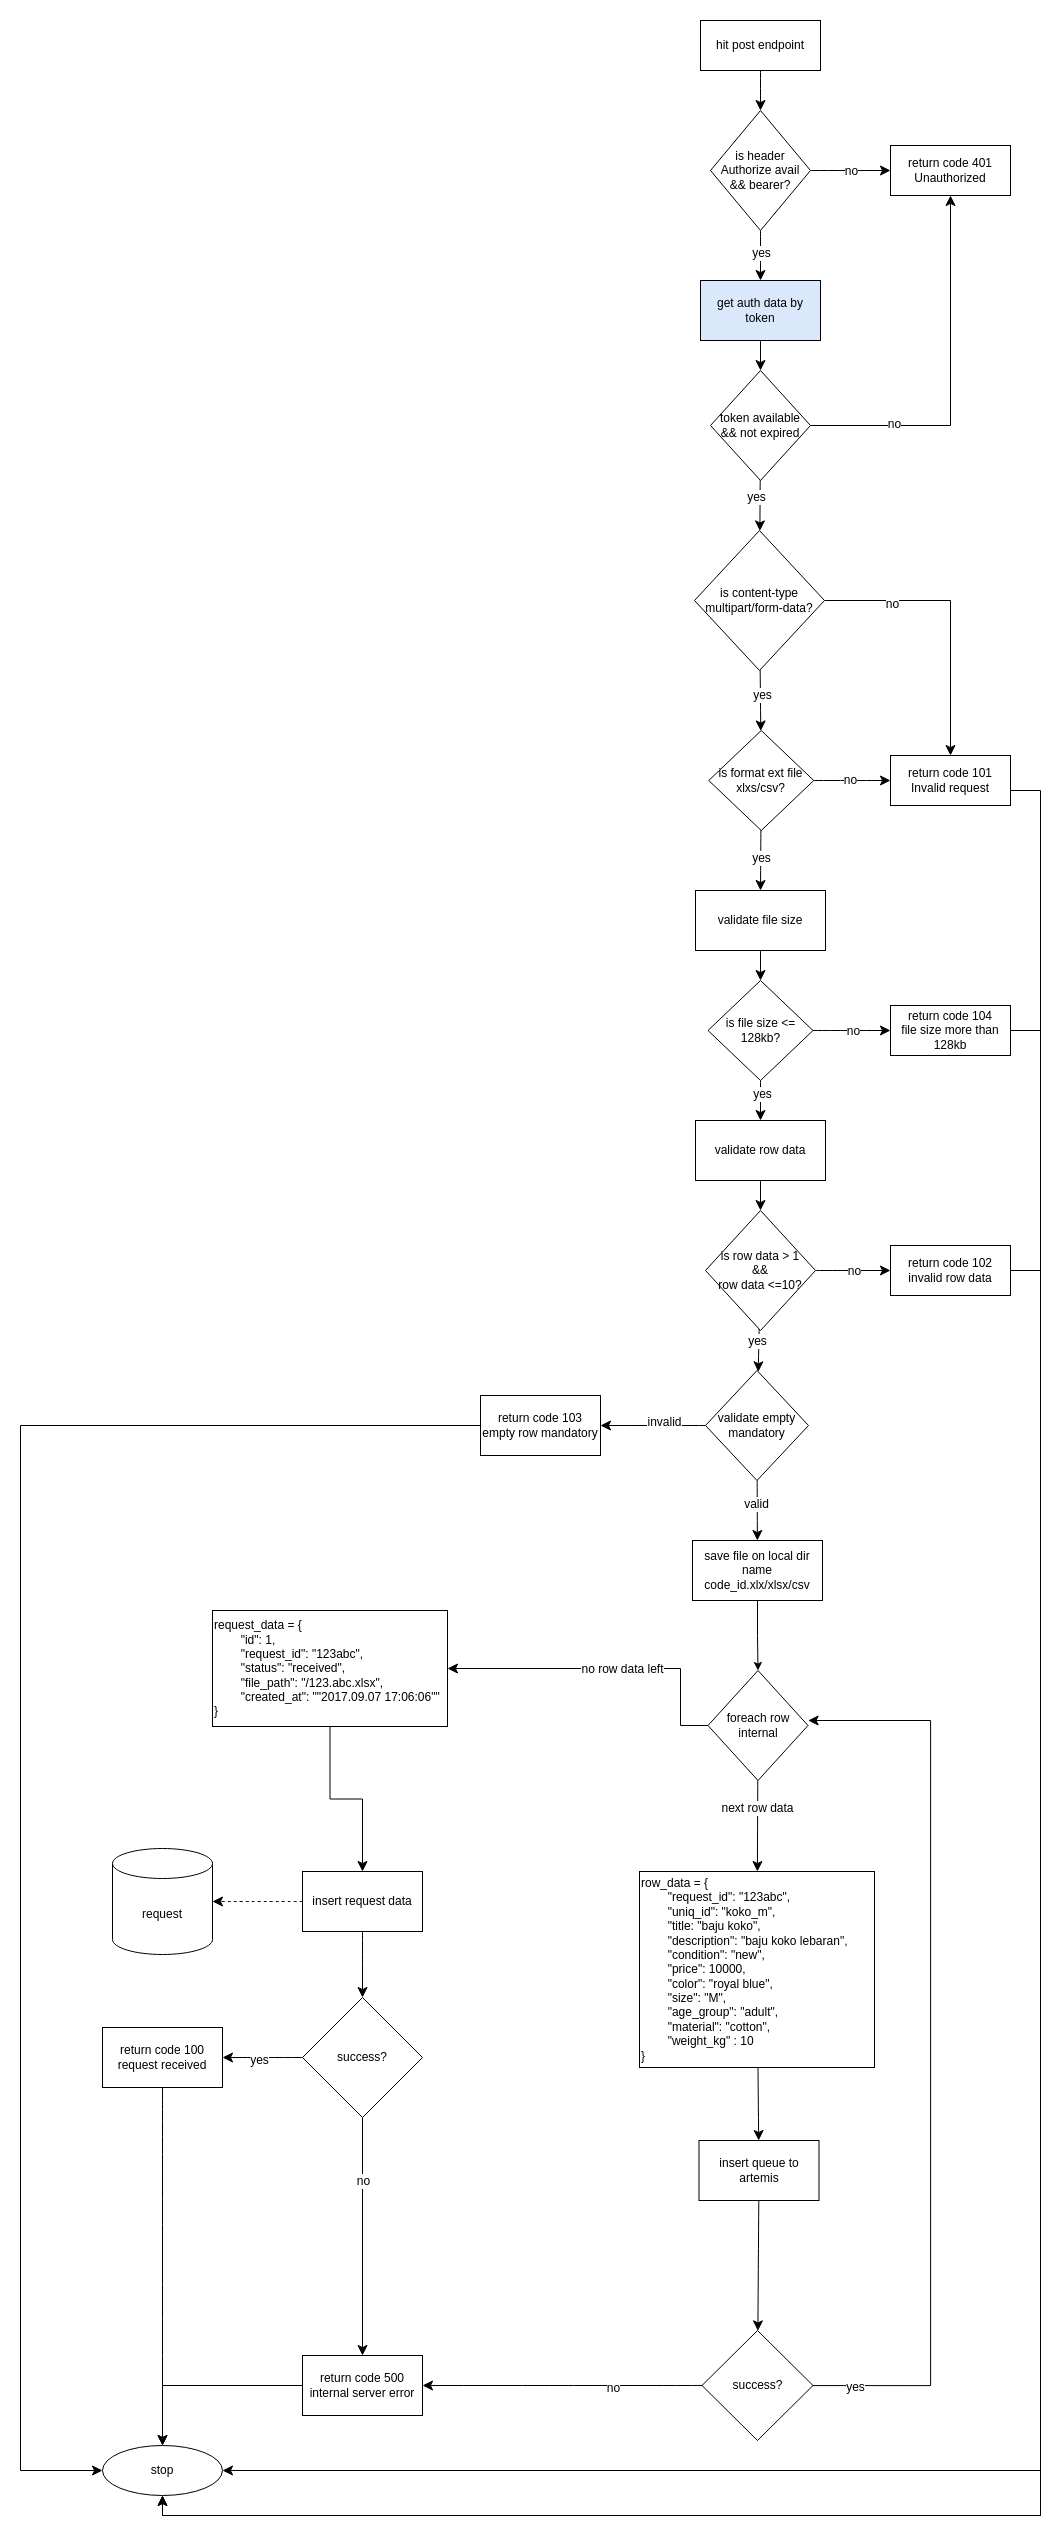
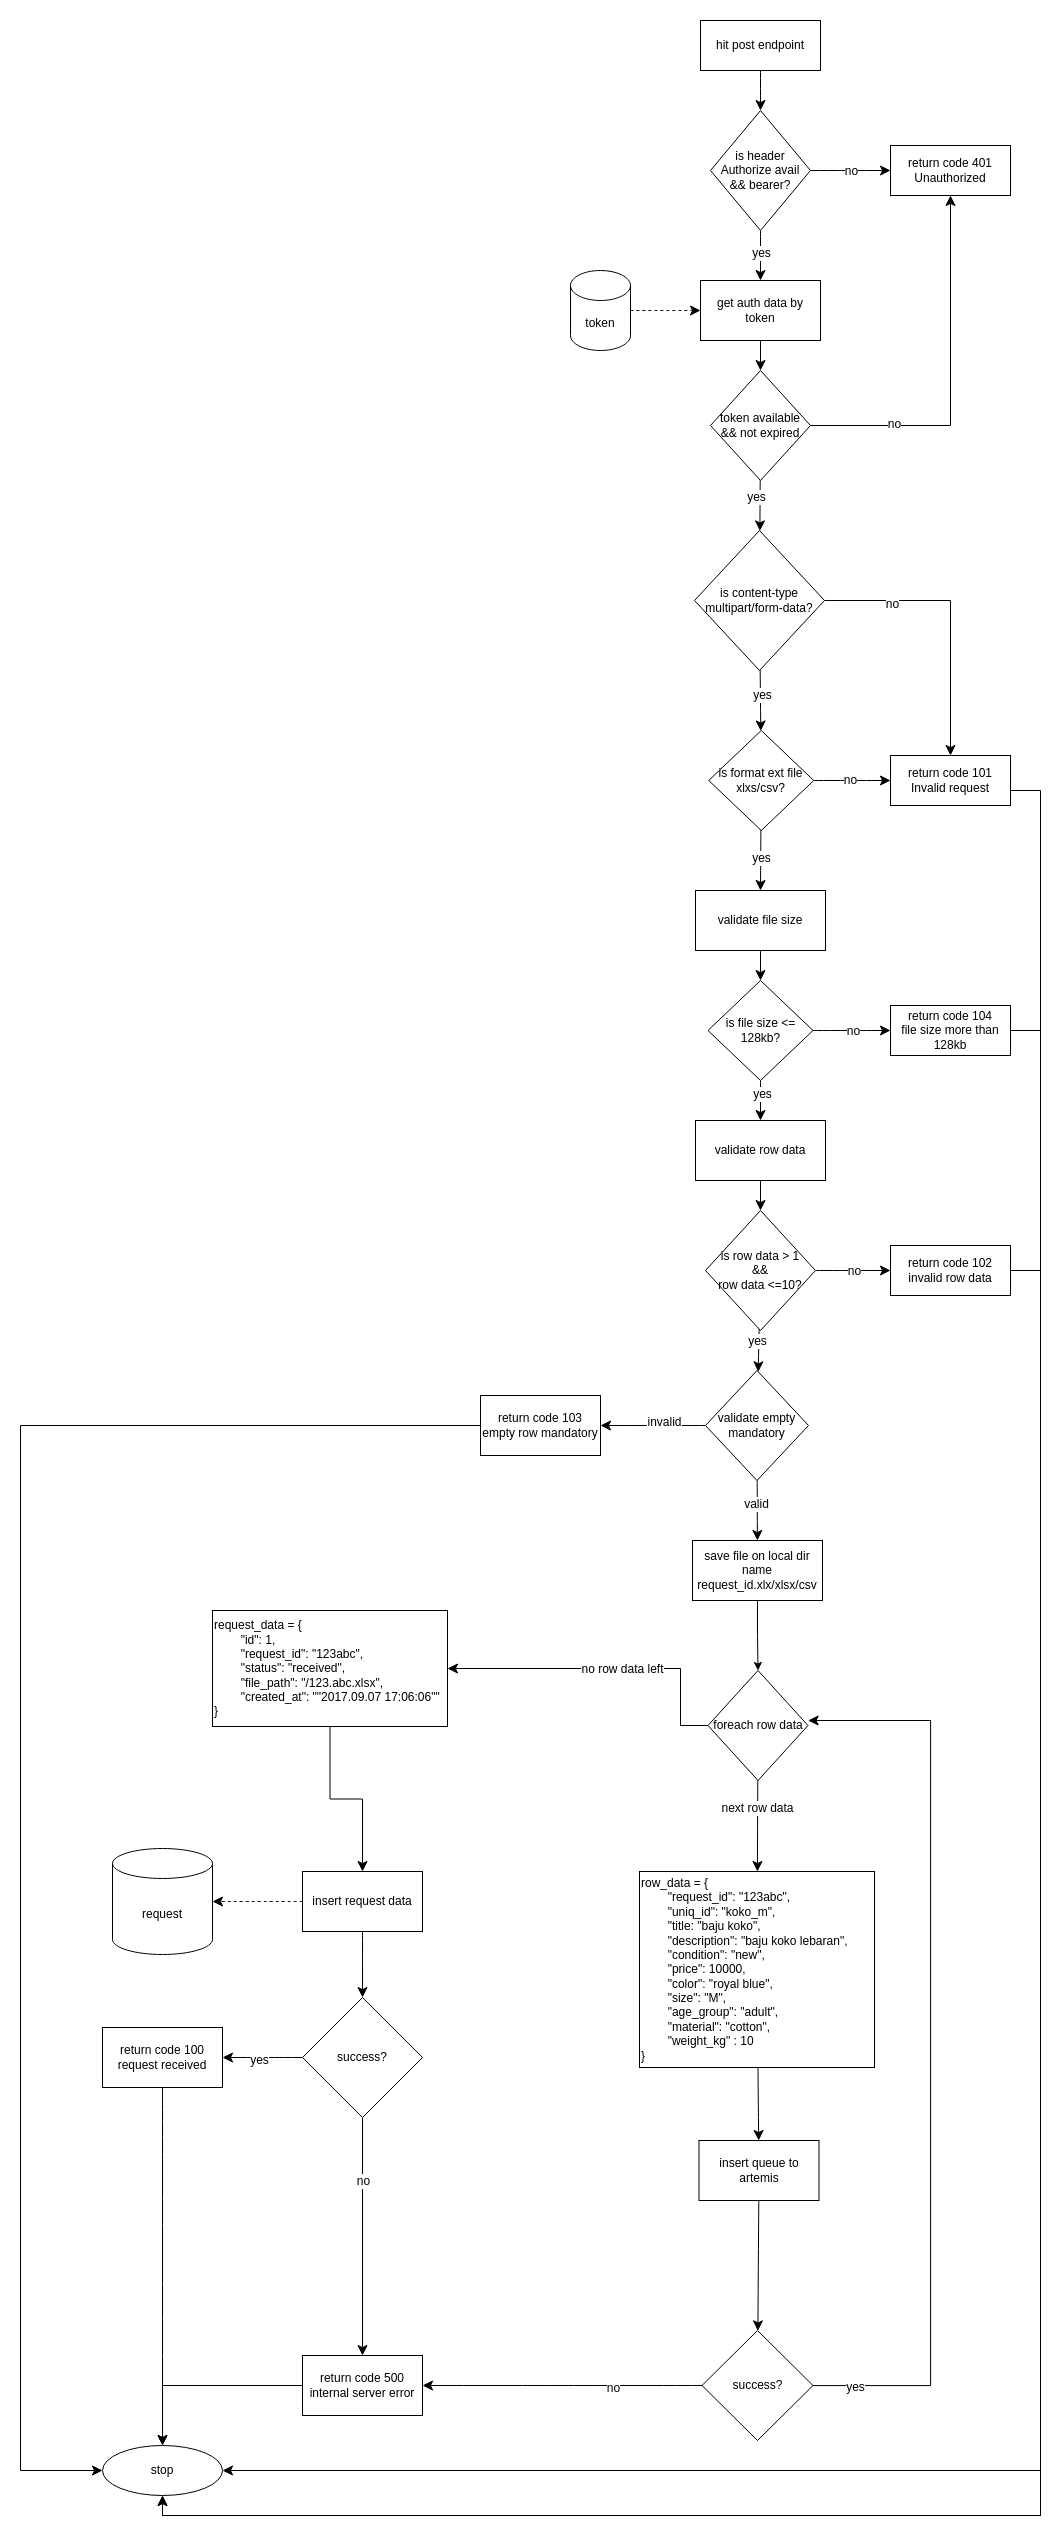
none -> (601, 311)
none -> (662, 311)
(761, 311) -> (761, 311)
(758, 1571) -> (758, 1571)
(759, 1726) -> (759, 1726)
